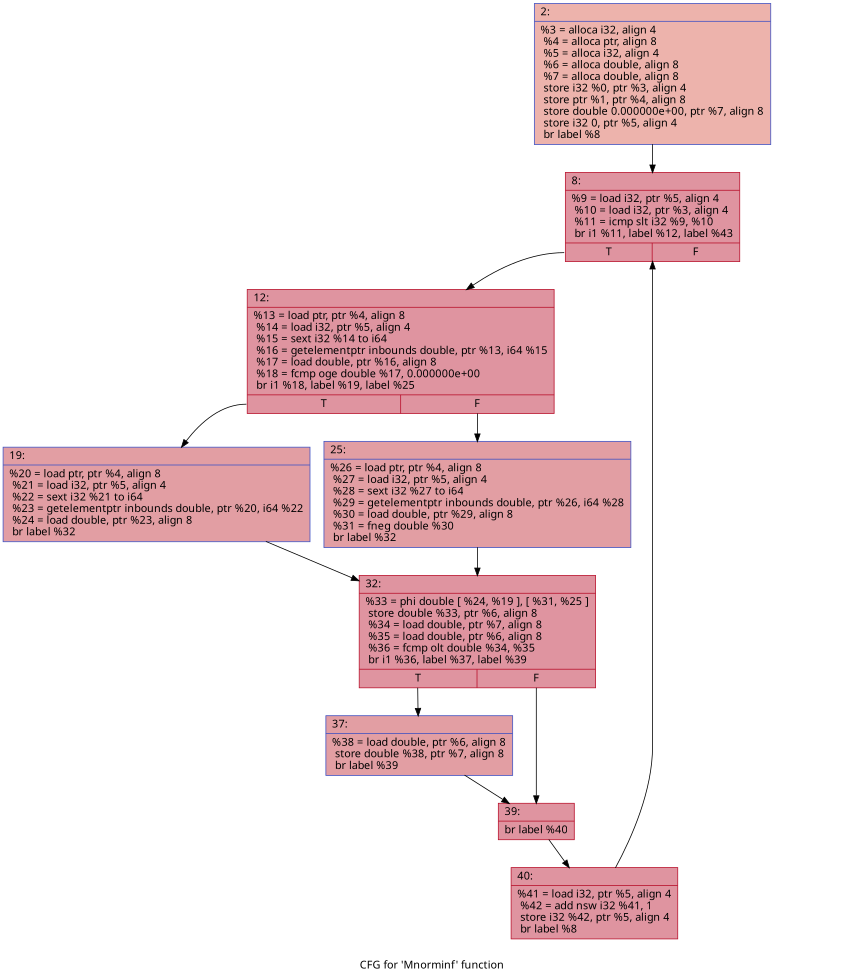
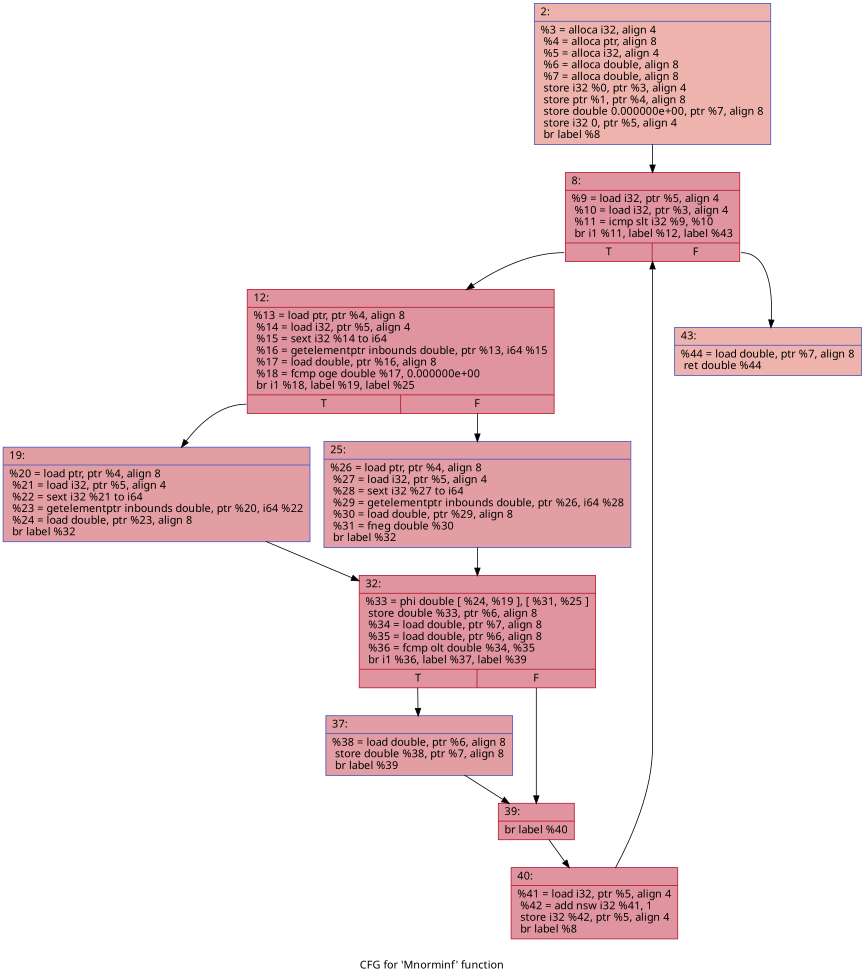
none -> (768, 351)
